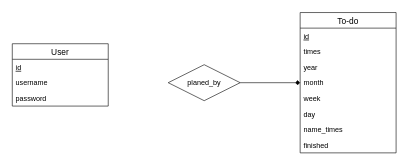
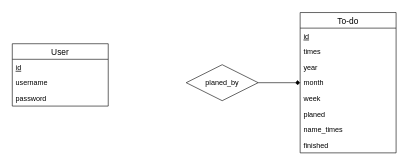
(204, 83) -> (222, 83)
(310, 114) -> (315, 114)
